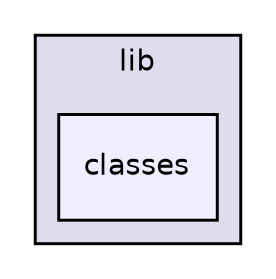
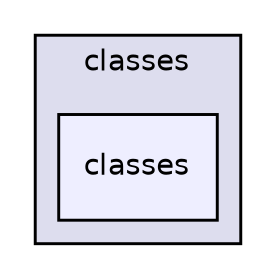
(138, 63) -> (138, 63)
